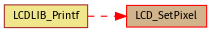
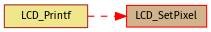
(46, 16) -> (46, 16)
